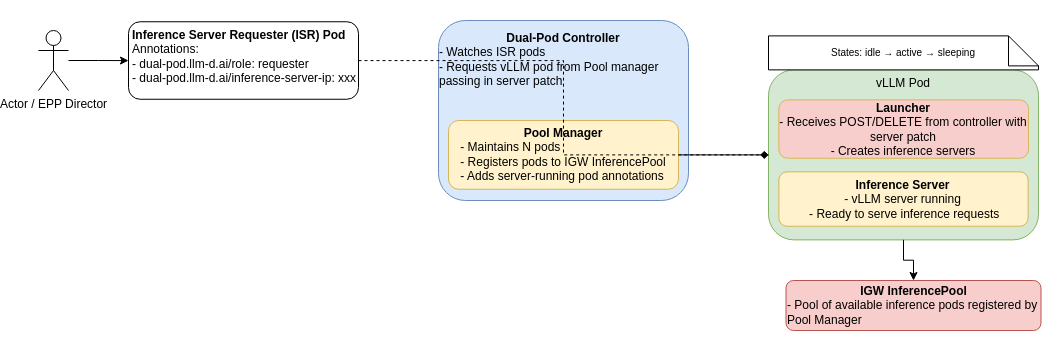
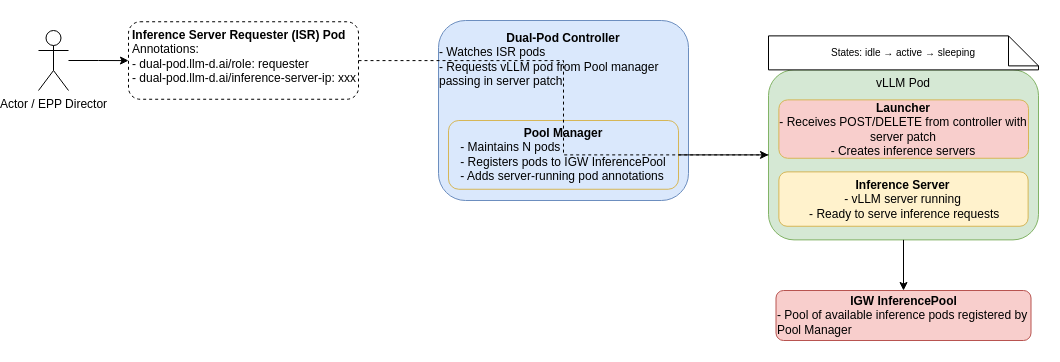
(244, 61) -> (244, 61)
(360, 61) -> (360, 61)
(564, 155) -> (564, 155)
(914, 306) -> (904, 316)
